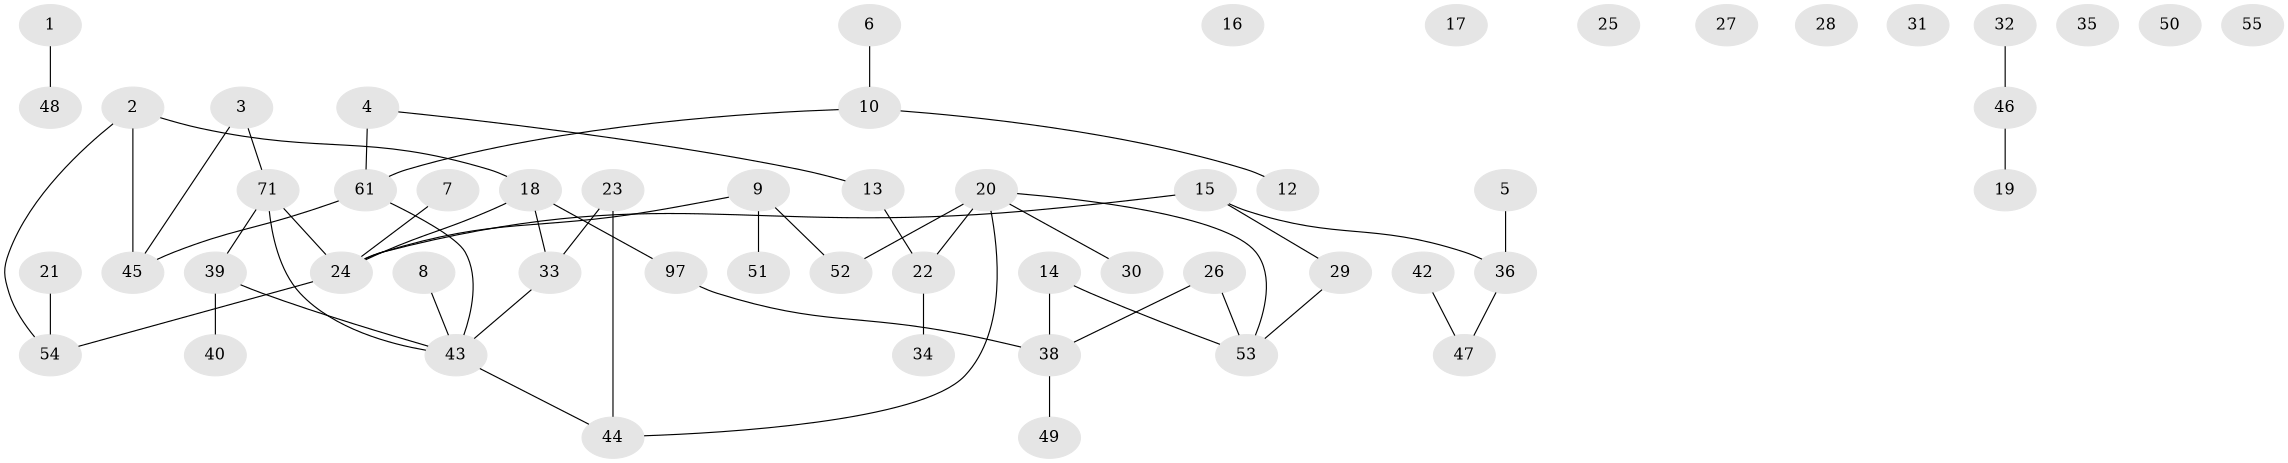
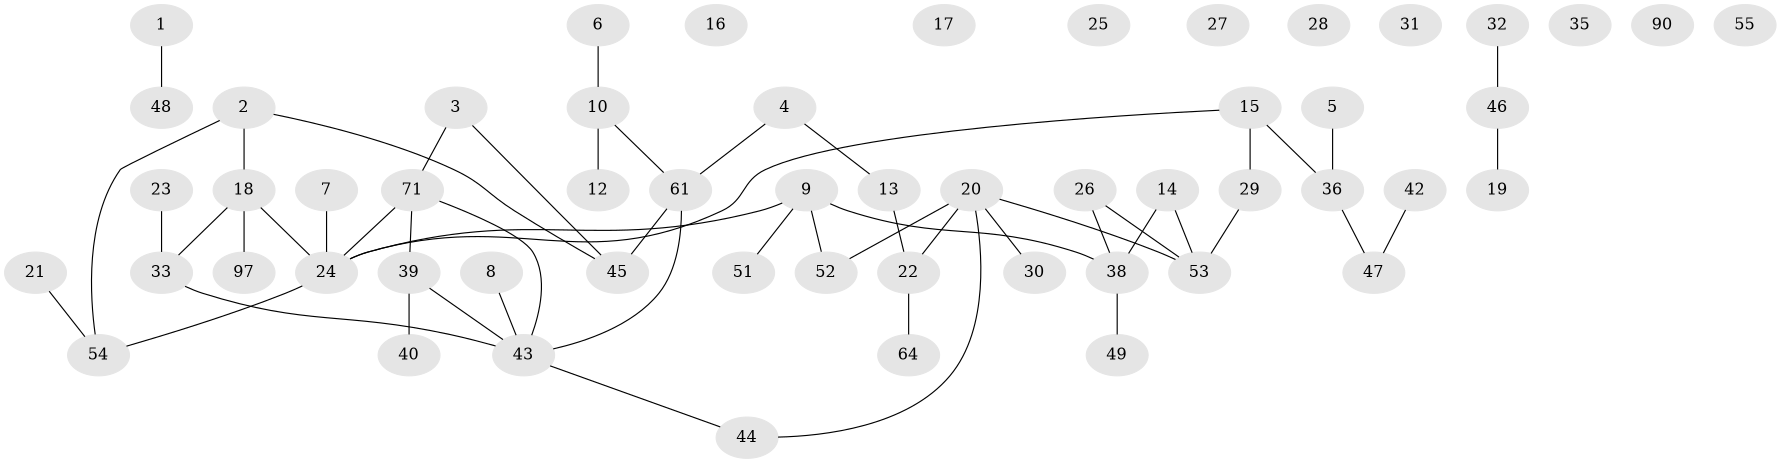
(2170, 25) -> (1663, 25)
(613, 314) -> none
(859, 320) -> (962, 231)
(924, 355) -> (909, 355)
